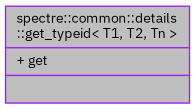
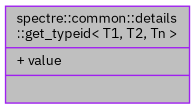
(33, 61) -> (39, 61)
